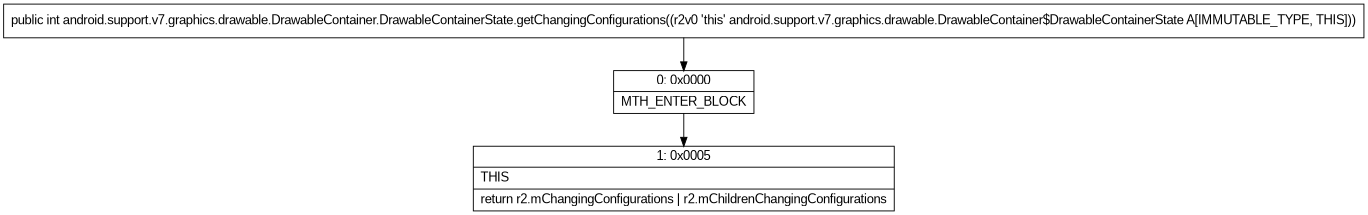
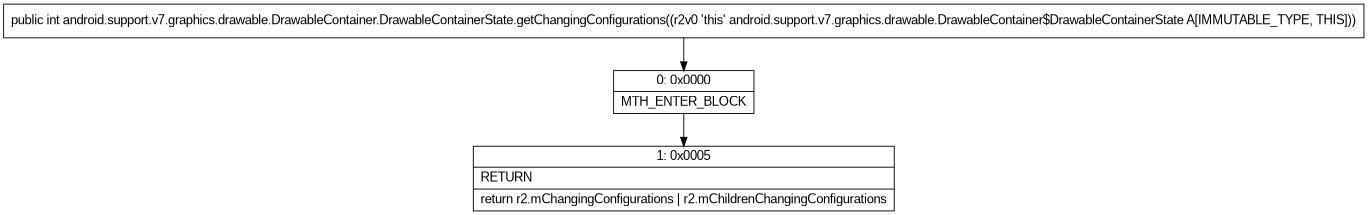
(495, 178) -> (507, 178)
